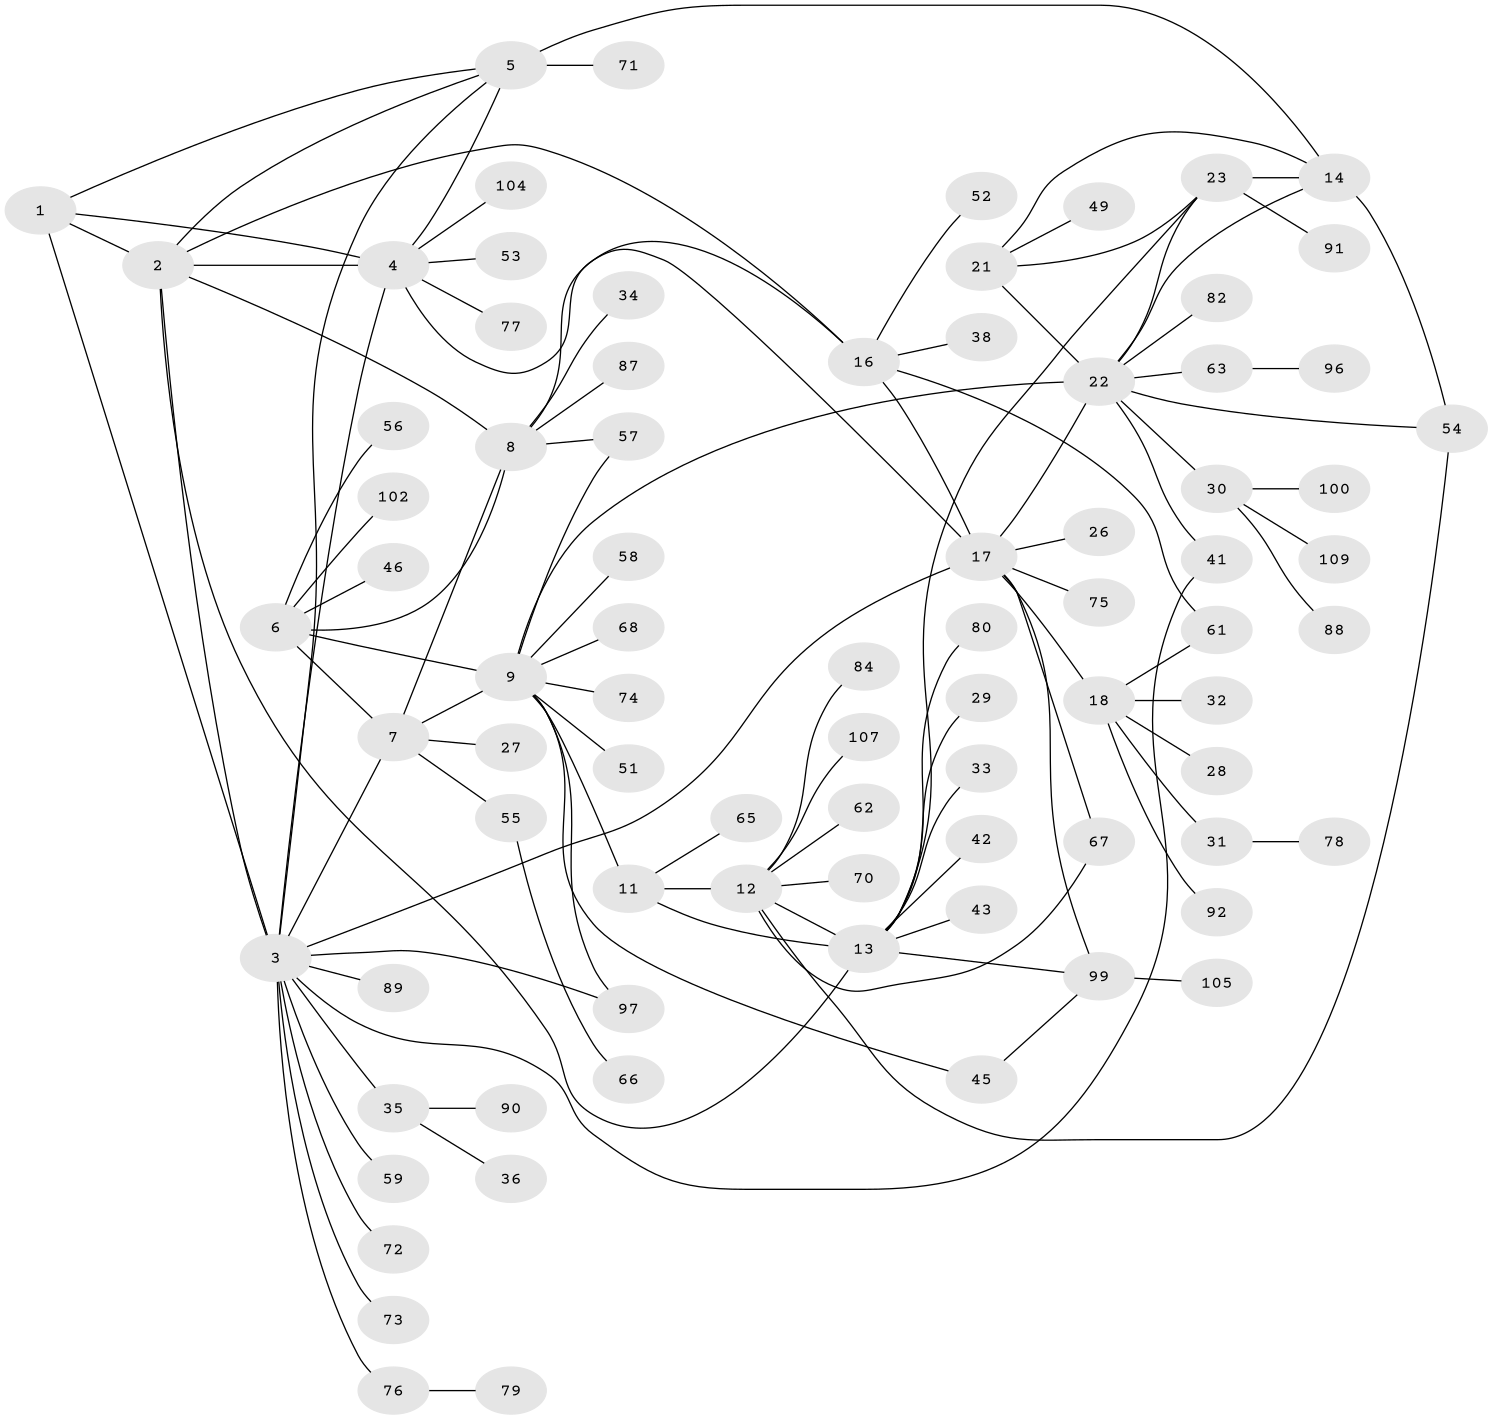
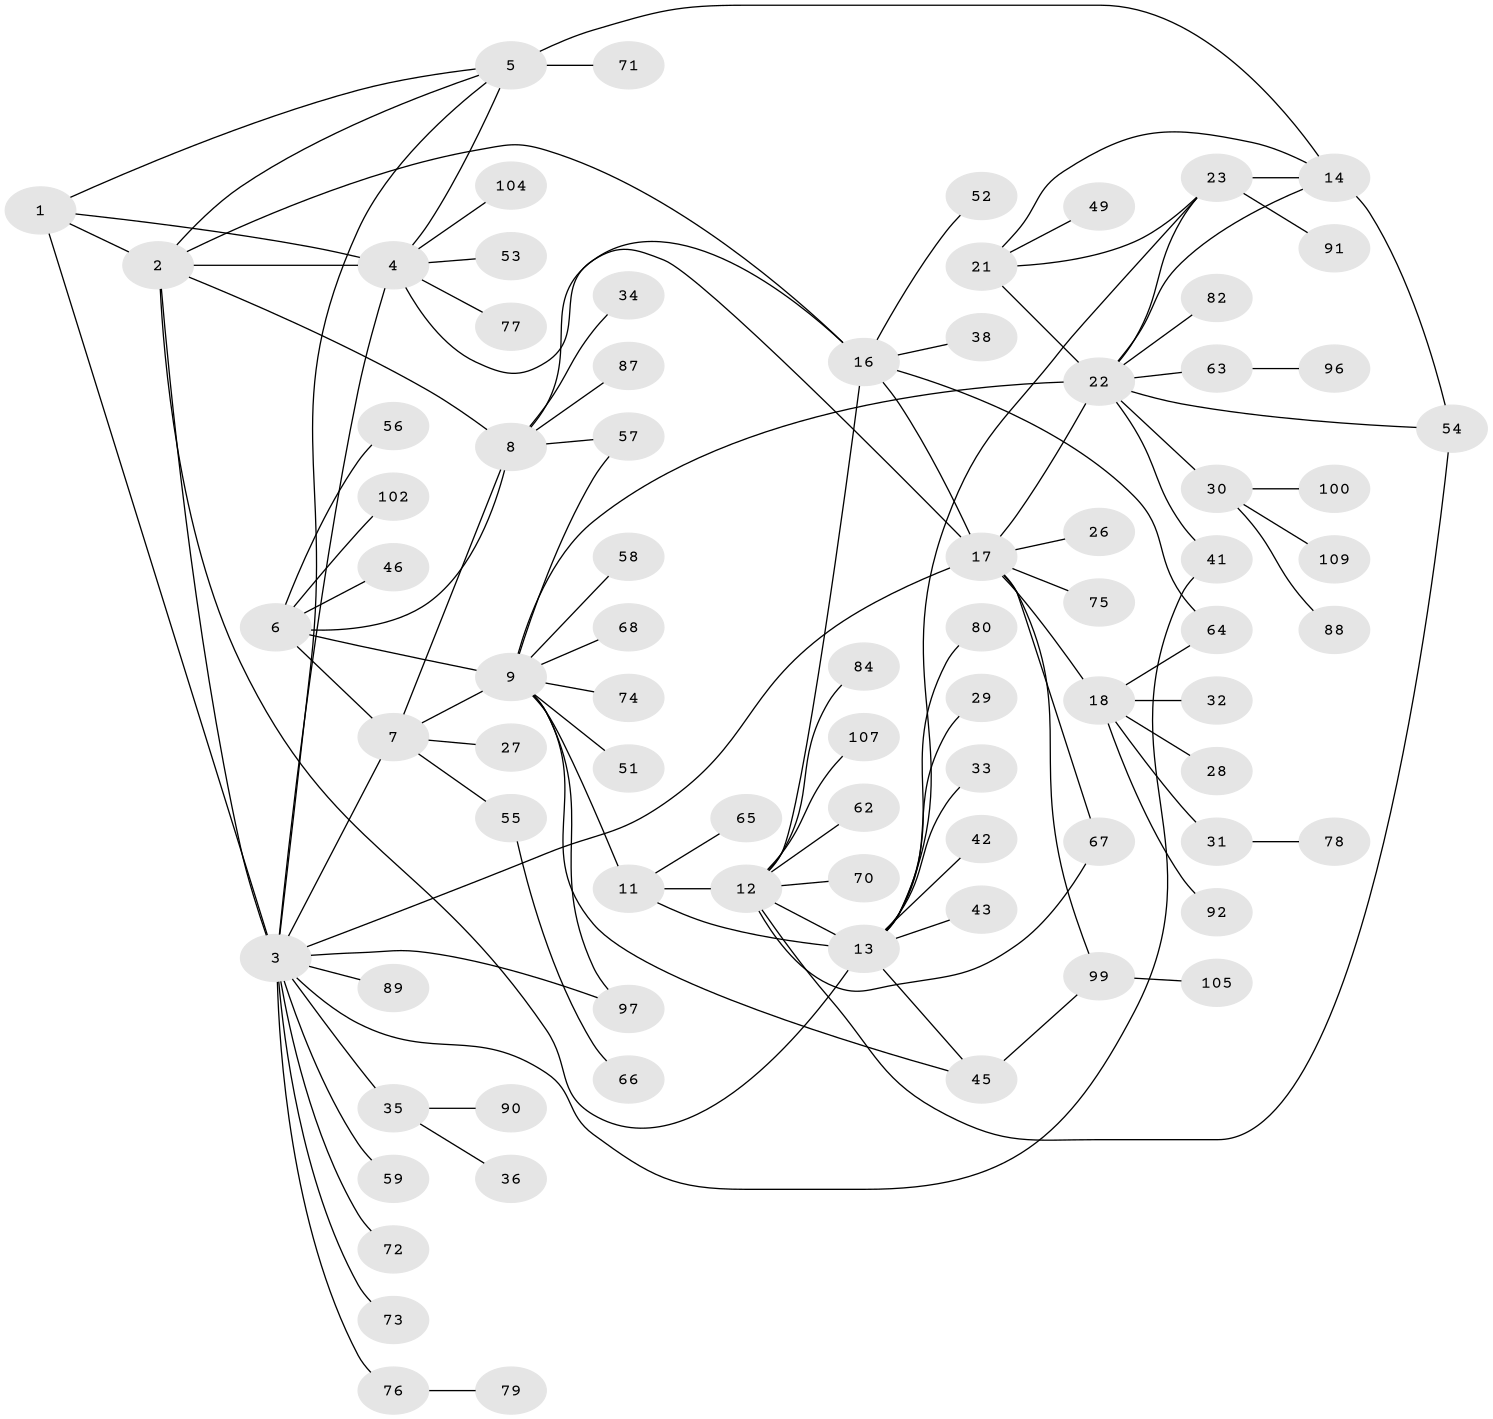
none -> (827, 619)
(1217, 630) -> (1217, 630)
(969, 961) -> (923, 1014)
